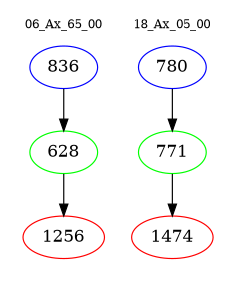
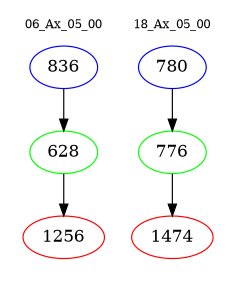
(64, 25) -> (64, 25)
(172, 152) -> (172, 152)
